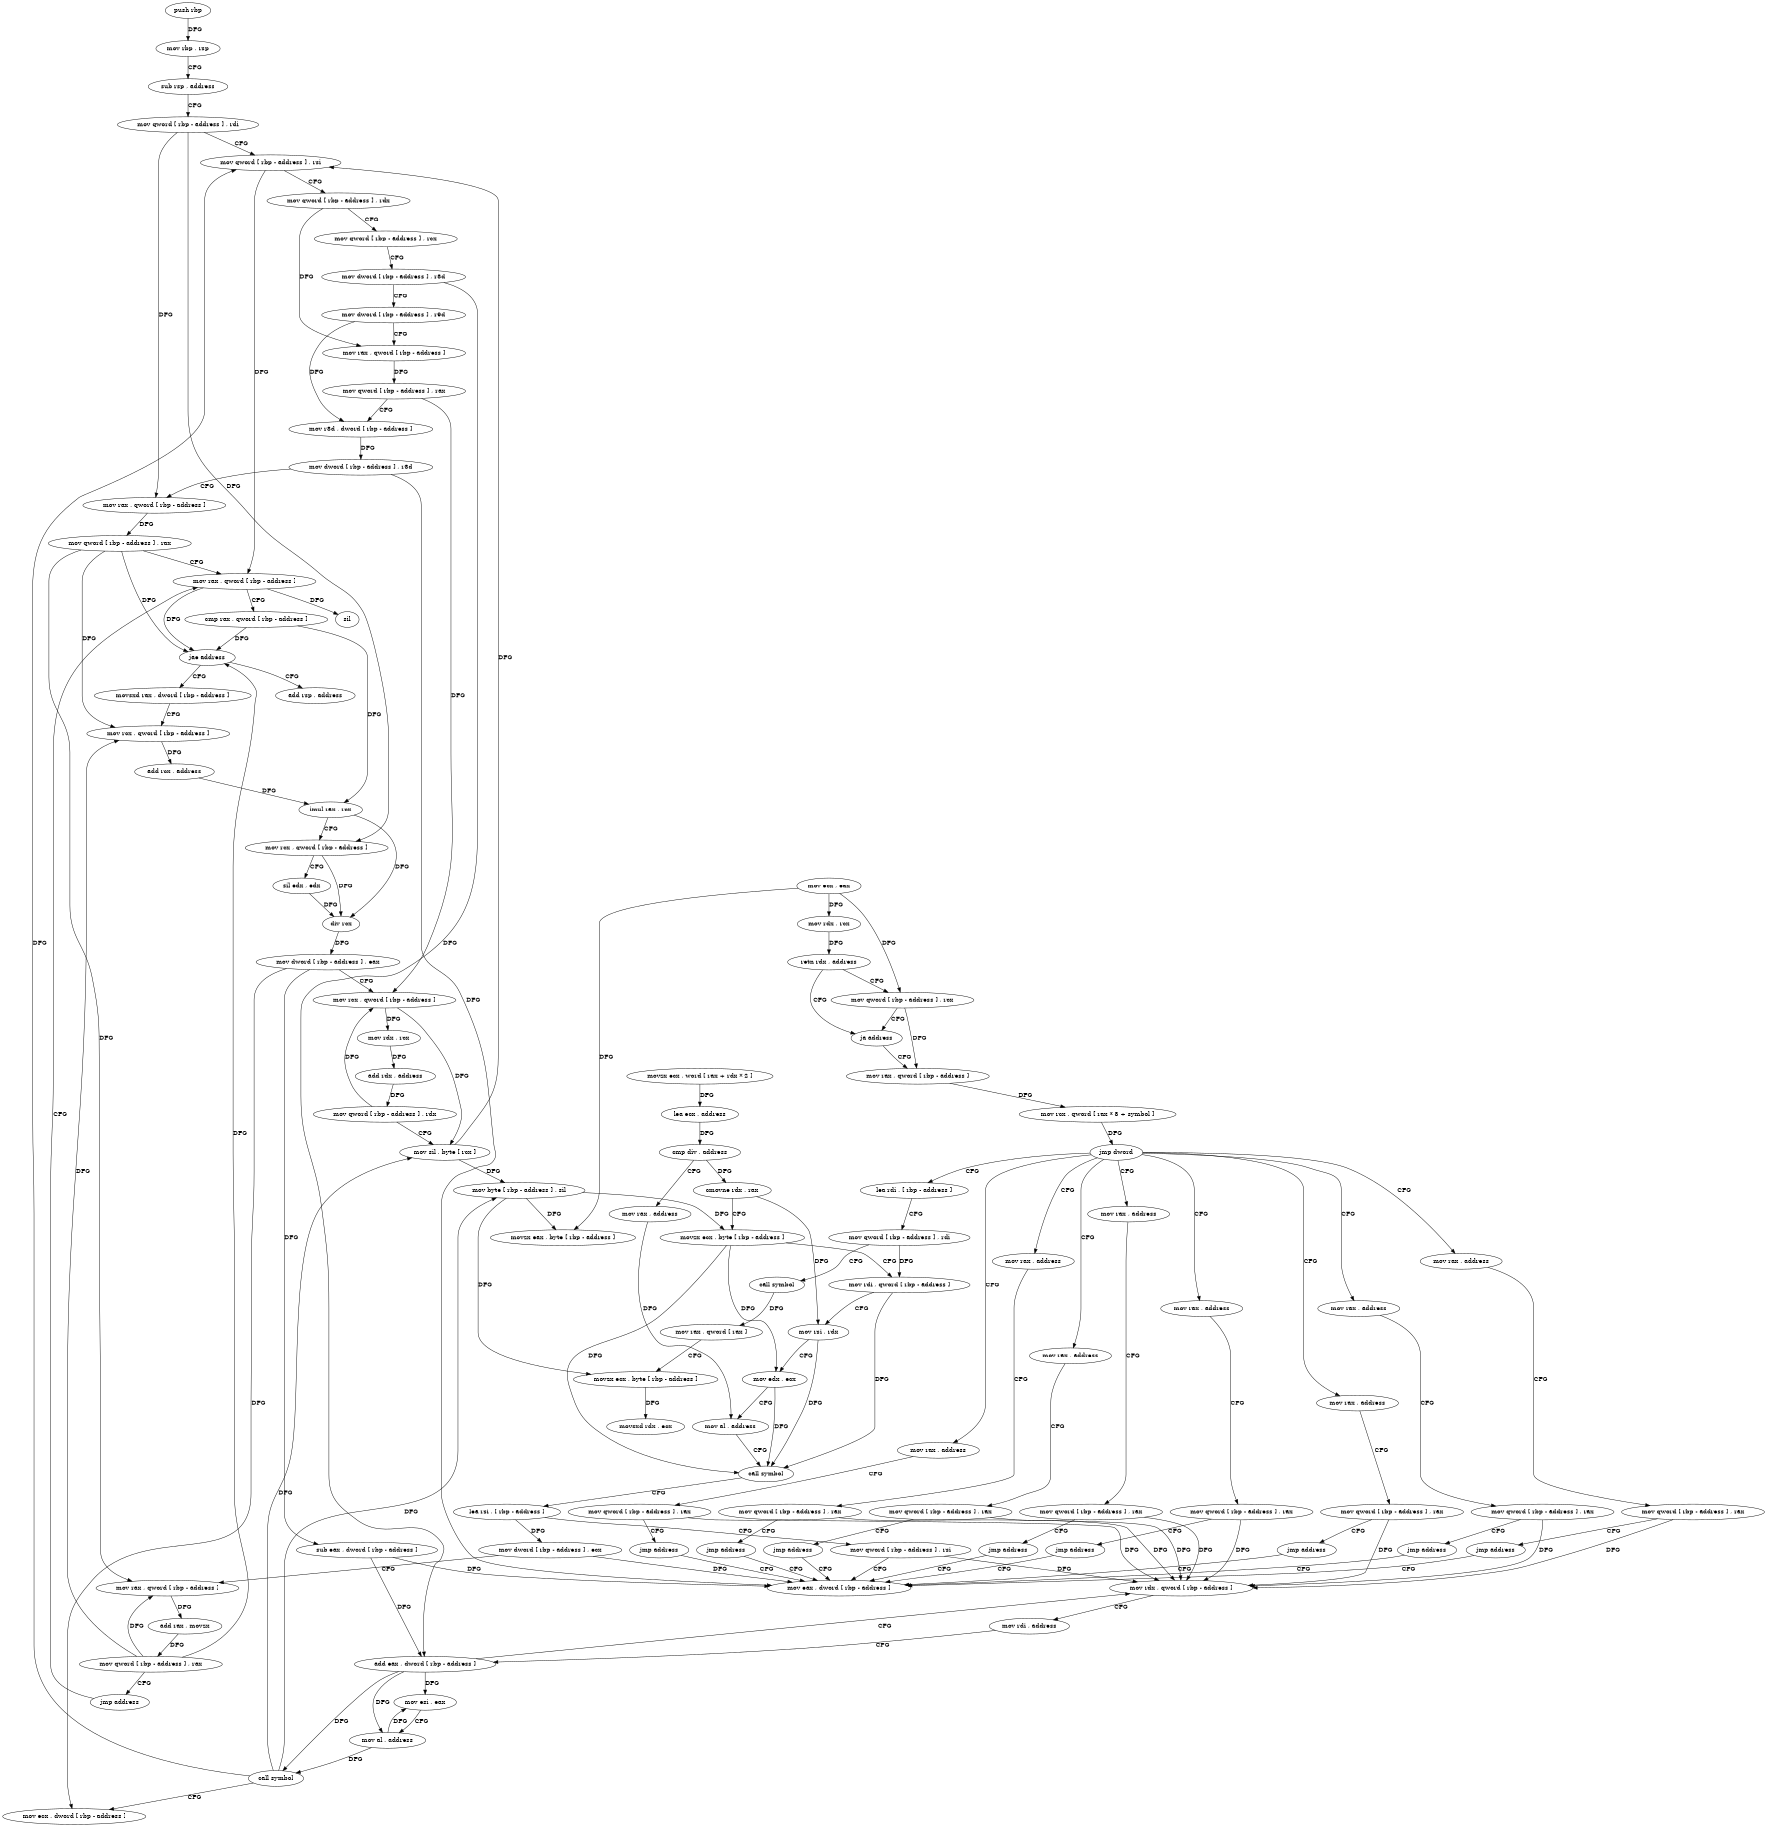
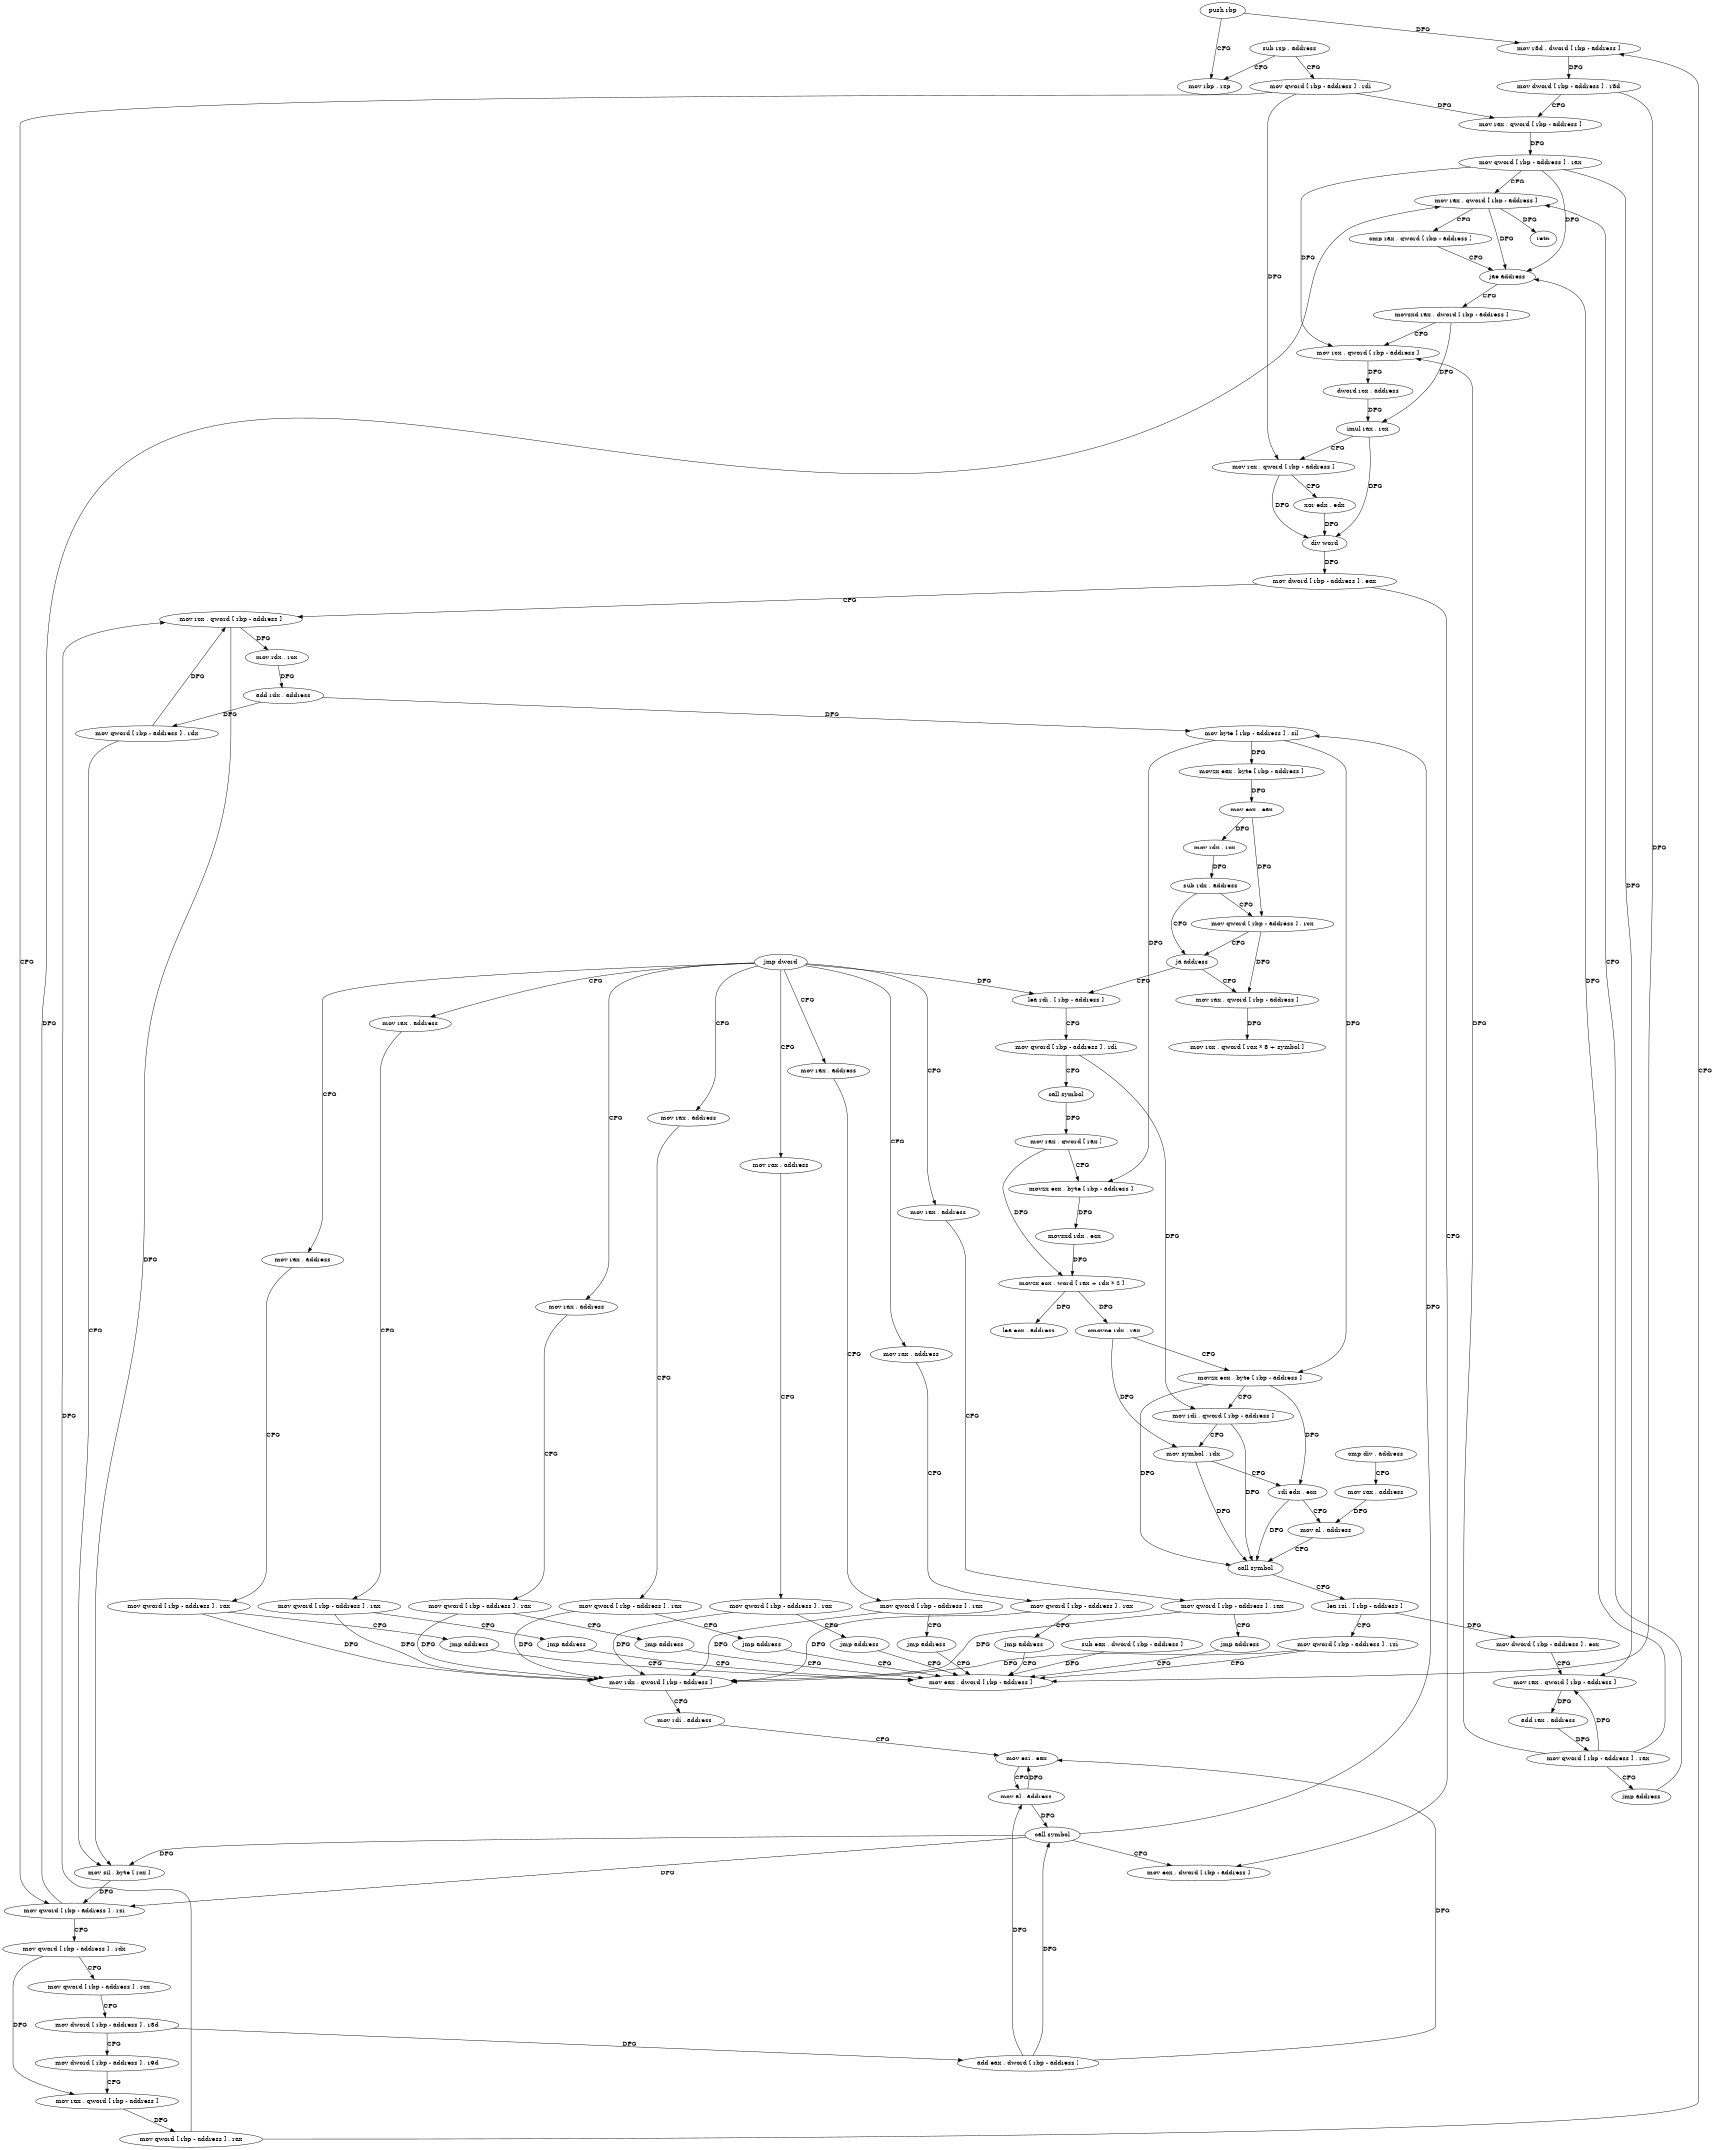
(195, 30) -> (1224, 49)
(188, 65) -> (1251, 67)
(310, 365) -> (1380, 28)
(347, 620) -> (1543, 239)
(242, 639) -> (1476, 258)
(367, 693) -> (1433, 381)
(315, 696) -> none
(174, 772) -> (1368, 391)
(302, 886) -> (1325, 505)
(341, 924) -> (1325, 543)
(829, 962) -> (1210, 886)
(599, 977) -> (1252, 789)
none -> (1134, 980)
(700, 1131) -> none
(1106, 1131) -> none
(480, 1170) -> (754, 714)
(715, 1170) -> (1092, 1306)
(972, 1171) -> (985, 981)
none -> (1009, 1209)
(284, 1258) -> none
none -> (1073, 1258)
(818, 1332) -> (1193, 1454)
(775, 1379) -> (1298, 1492)
(259, 1403) -> (1453, 1236)
(690, 1569) -> none
(395, 1605) -> none
(185, 1626) -> (1548, 1721)
(801, 1626) -> none
(747, 1652) -> (856, 1740)
